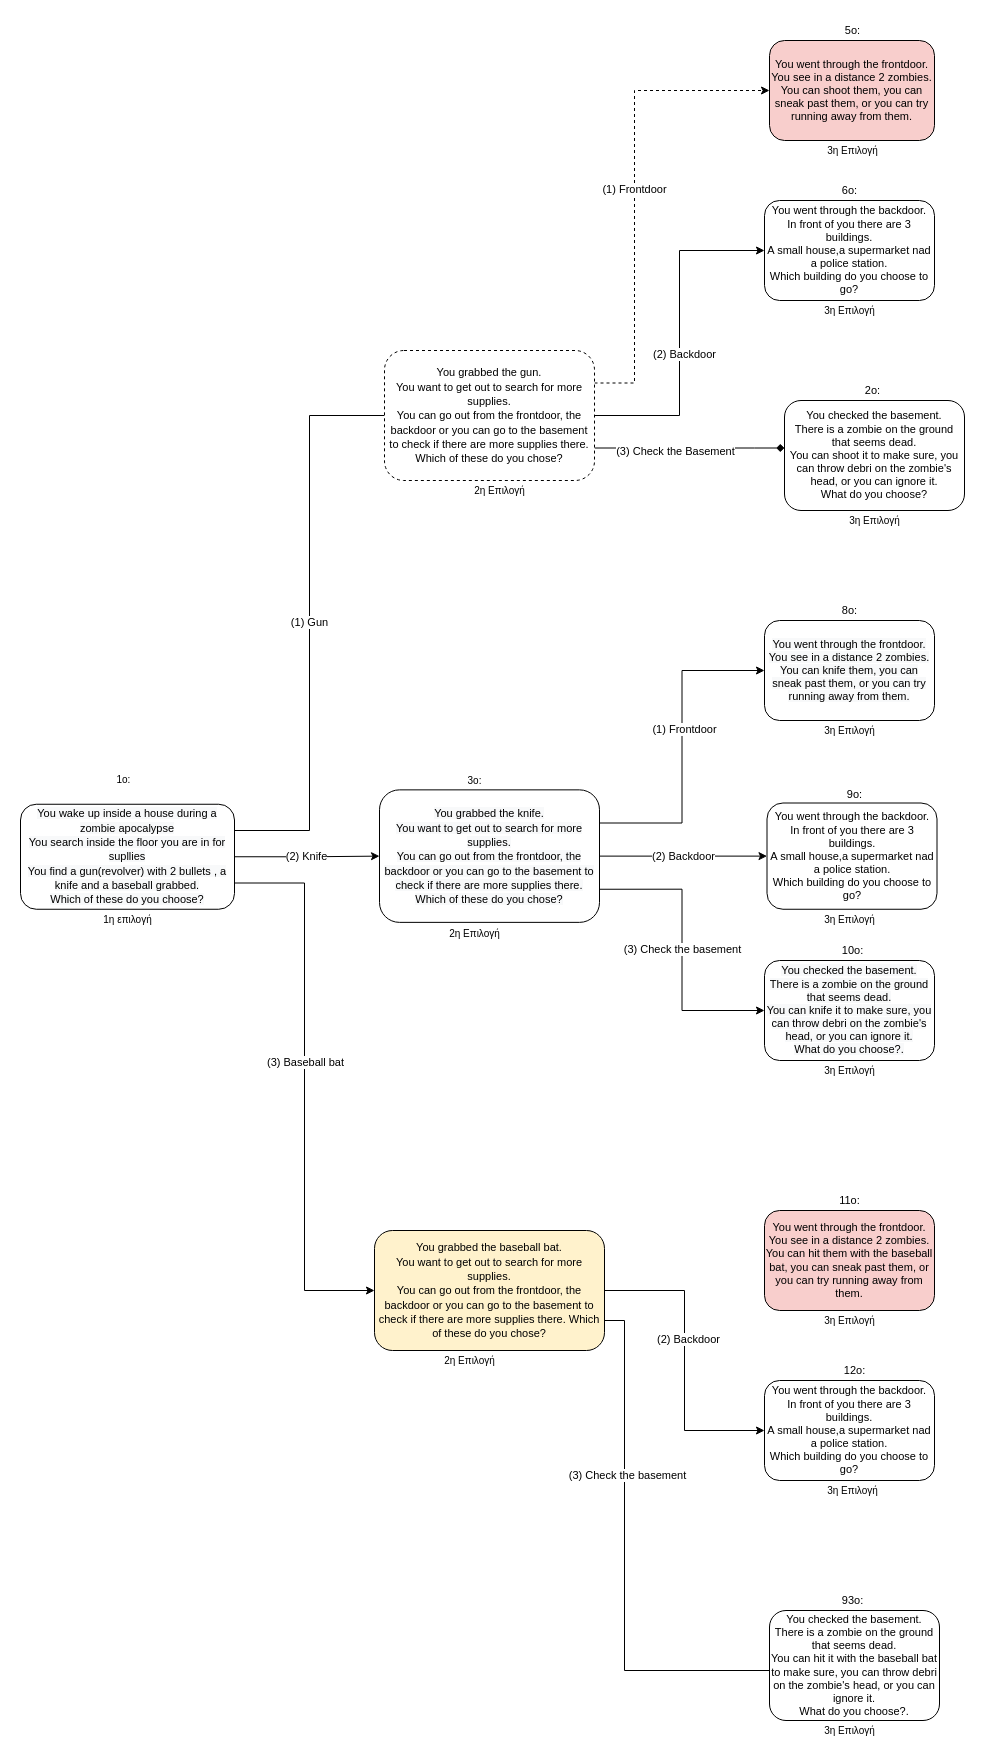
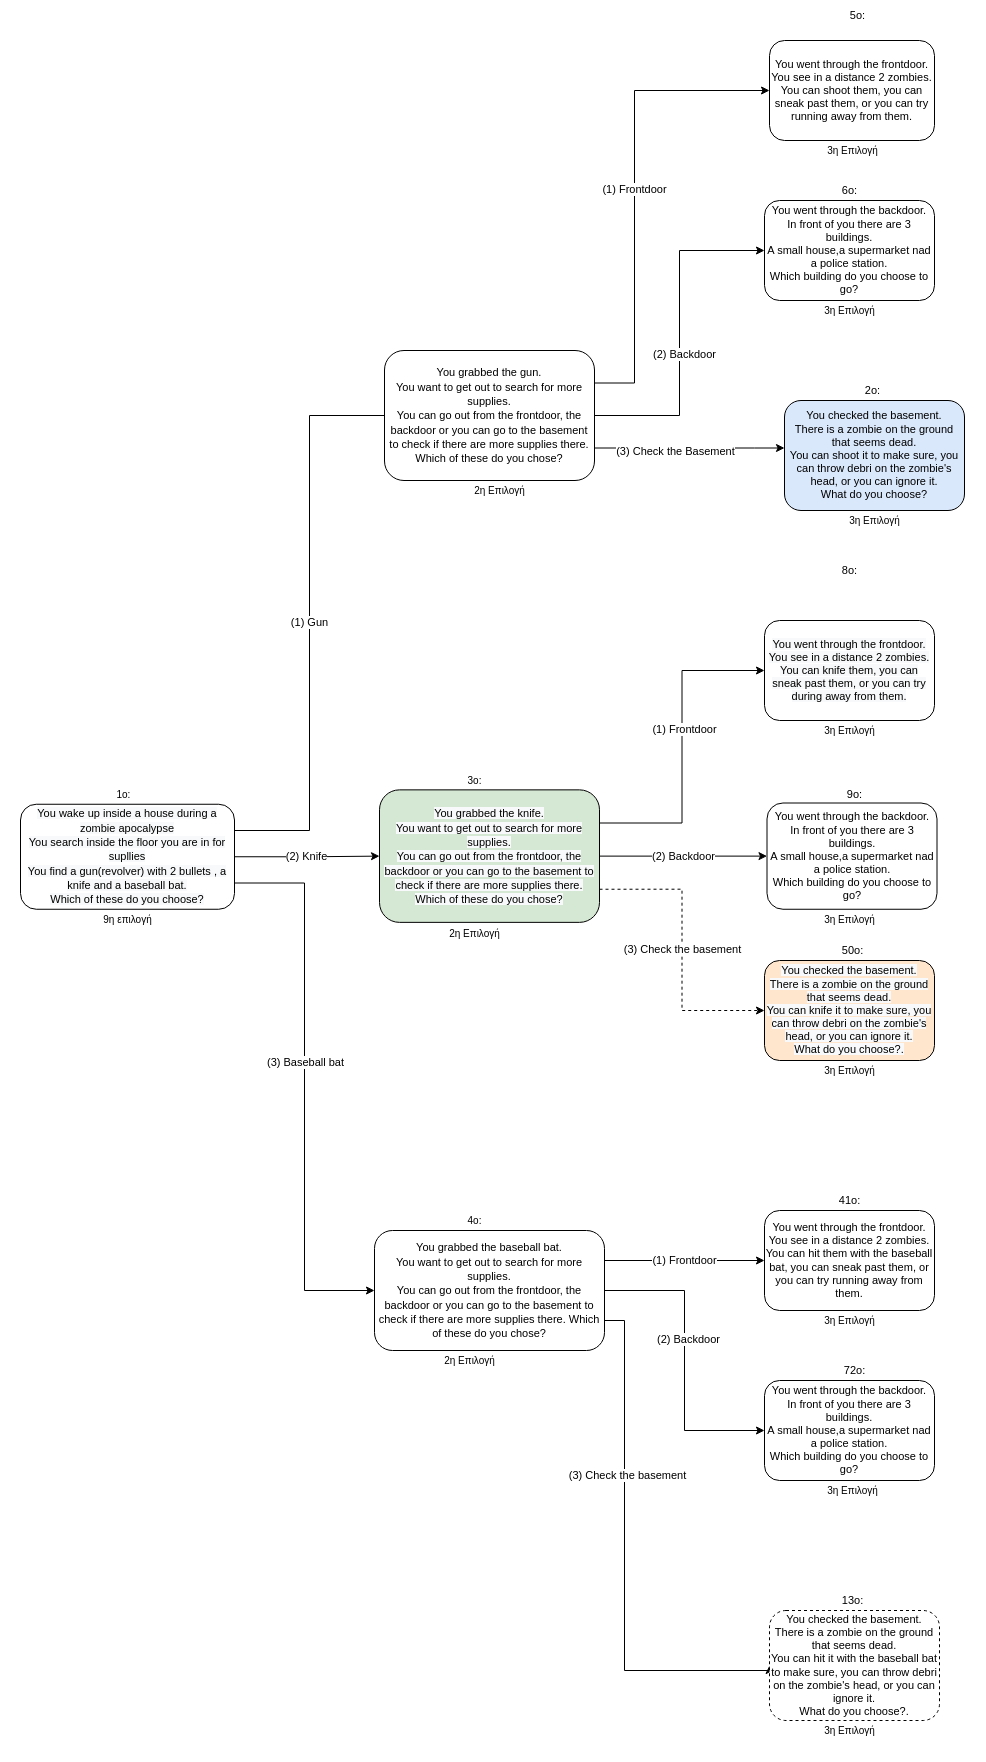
(852, 31) -> (857, 16)
(852, 91) -> (852, 91)
(635, 309) -> (635, 309)
(490, 416) -> (490, 416)
(775, 448) -> (776, 448)
(875, 456) -> (875, 456)
(850, 611) -> (850, 571)
(850, 671) -> (850, 671)
(128, 779) -> (128, 794)
(490, 856) -> (490, 856)
(128, 857) -> (128, 857)
(669, 889) -> (669, 889)
(128, 920) -> (128, 920)
(853, 951) -> (853, 951)
(850, 1011) -> (850, 1011)
(850, 1201) -> (850, 1201)
none -> (475, 1221)
none -> (681, 1261)
(850, 1261) -> (850, 1261)
(490, 1291) -> (490, 1291)
(855, 1371) -> (855, 1371)
(853, 1601) -> (853, 1601)
(855, 1666) -> (855, 1666)
(769, 1671) -> (767, 1671)
